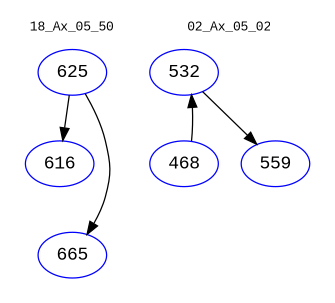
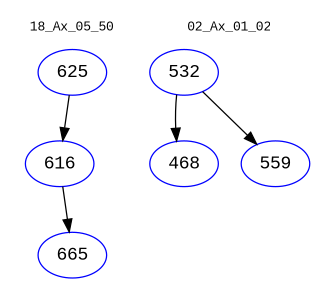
(230, 27) -> (230, 27)
(193, 124) -> (176, 111)
(109, 158) -> (65, 203)
